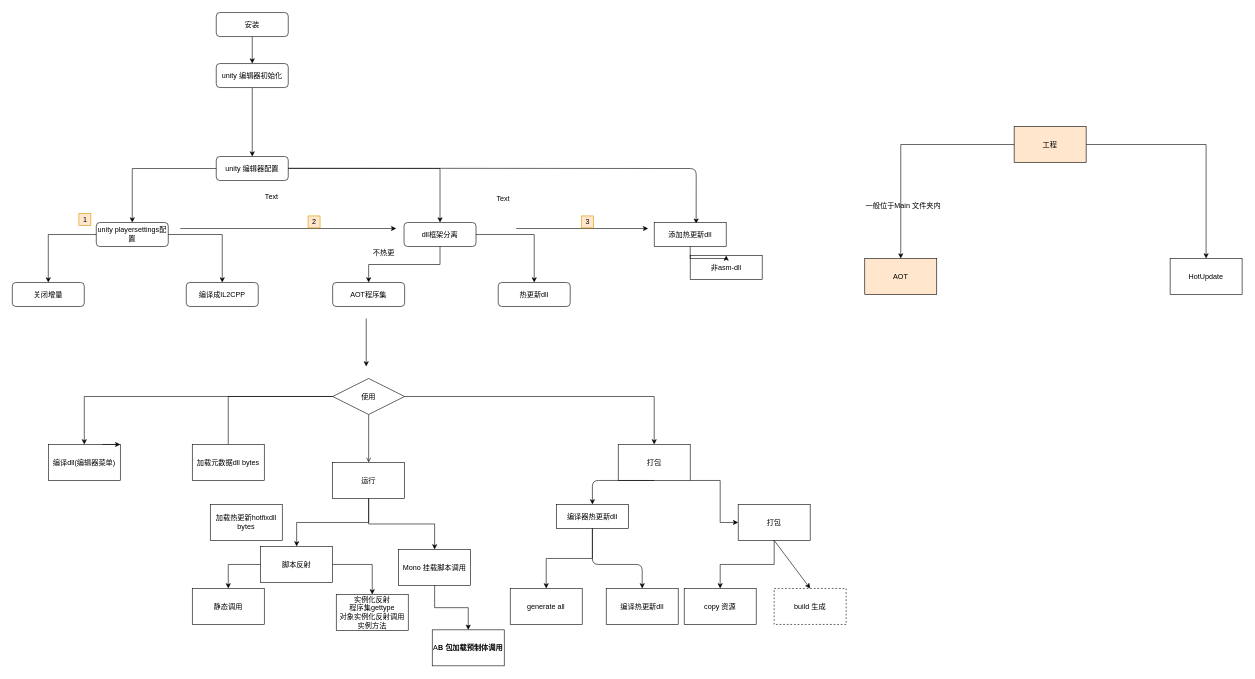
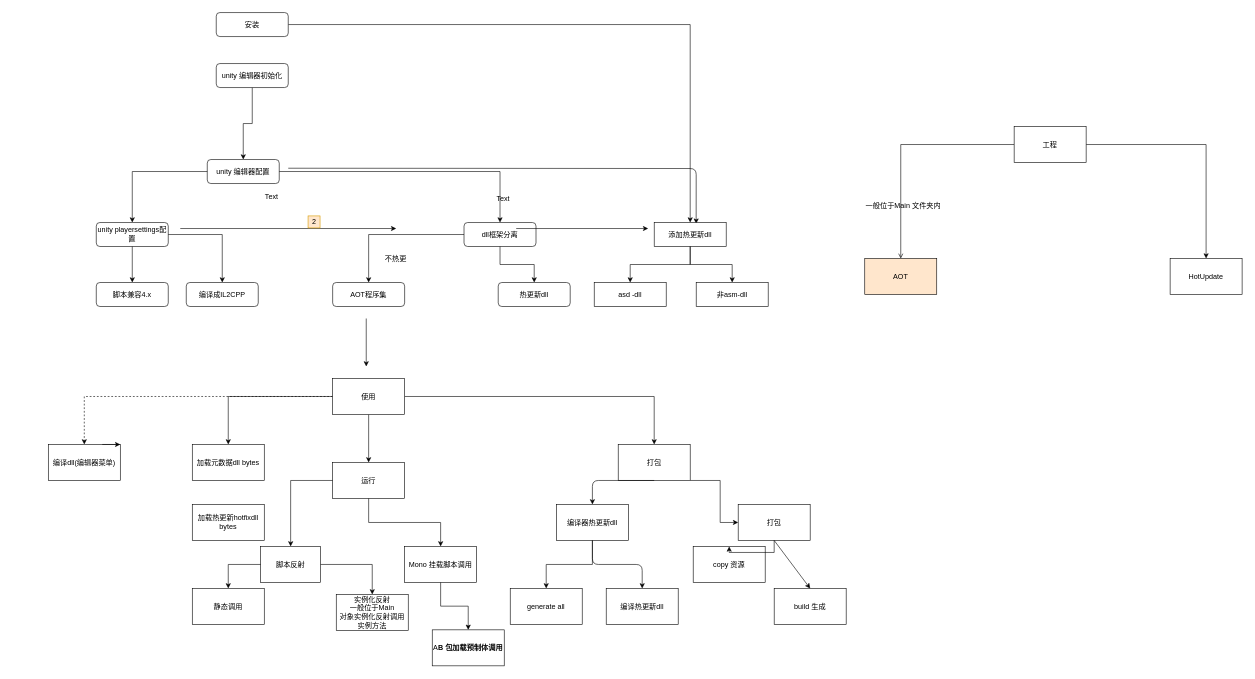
(252, 58) -> (490, 24)
(1050, 144) -> (1050, 144)
(252, 168) -> (243, 171)
(85, 219) -> none
(588, 222) -> none
(71, 234) -> none
(440, 234) -> (500, 234)
(384, 252) -> (396, 258)
(901, 252) -> (901, 254)
none -> (658, 264)
(726, 267) -> (732, 294)
none -> (132, 277)
(48, 294) -> none
none -> (132, 294)
none -> (630, 294)
(133, 396) -> (133, 396)
(369, 396) -> (369, 396)
(228, 440) -> (228, 438)
(369, 458) -> (369, 456)
(593, 516) -> (593, 522)
(246, 522) -> (228, 522)
(297, 564) -> (291, 564)
(435, 567) -> (441, 564)
(720, 606) -> (729, 564)
(810, 606) -> (810, 606)
(372, 612) -> (372, 612)
